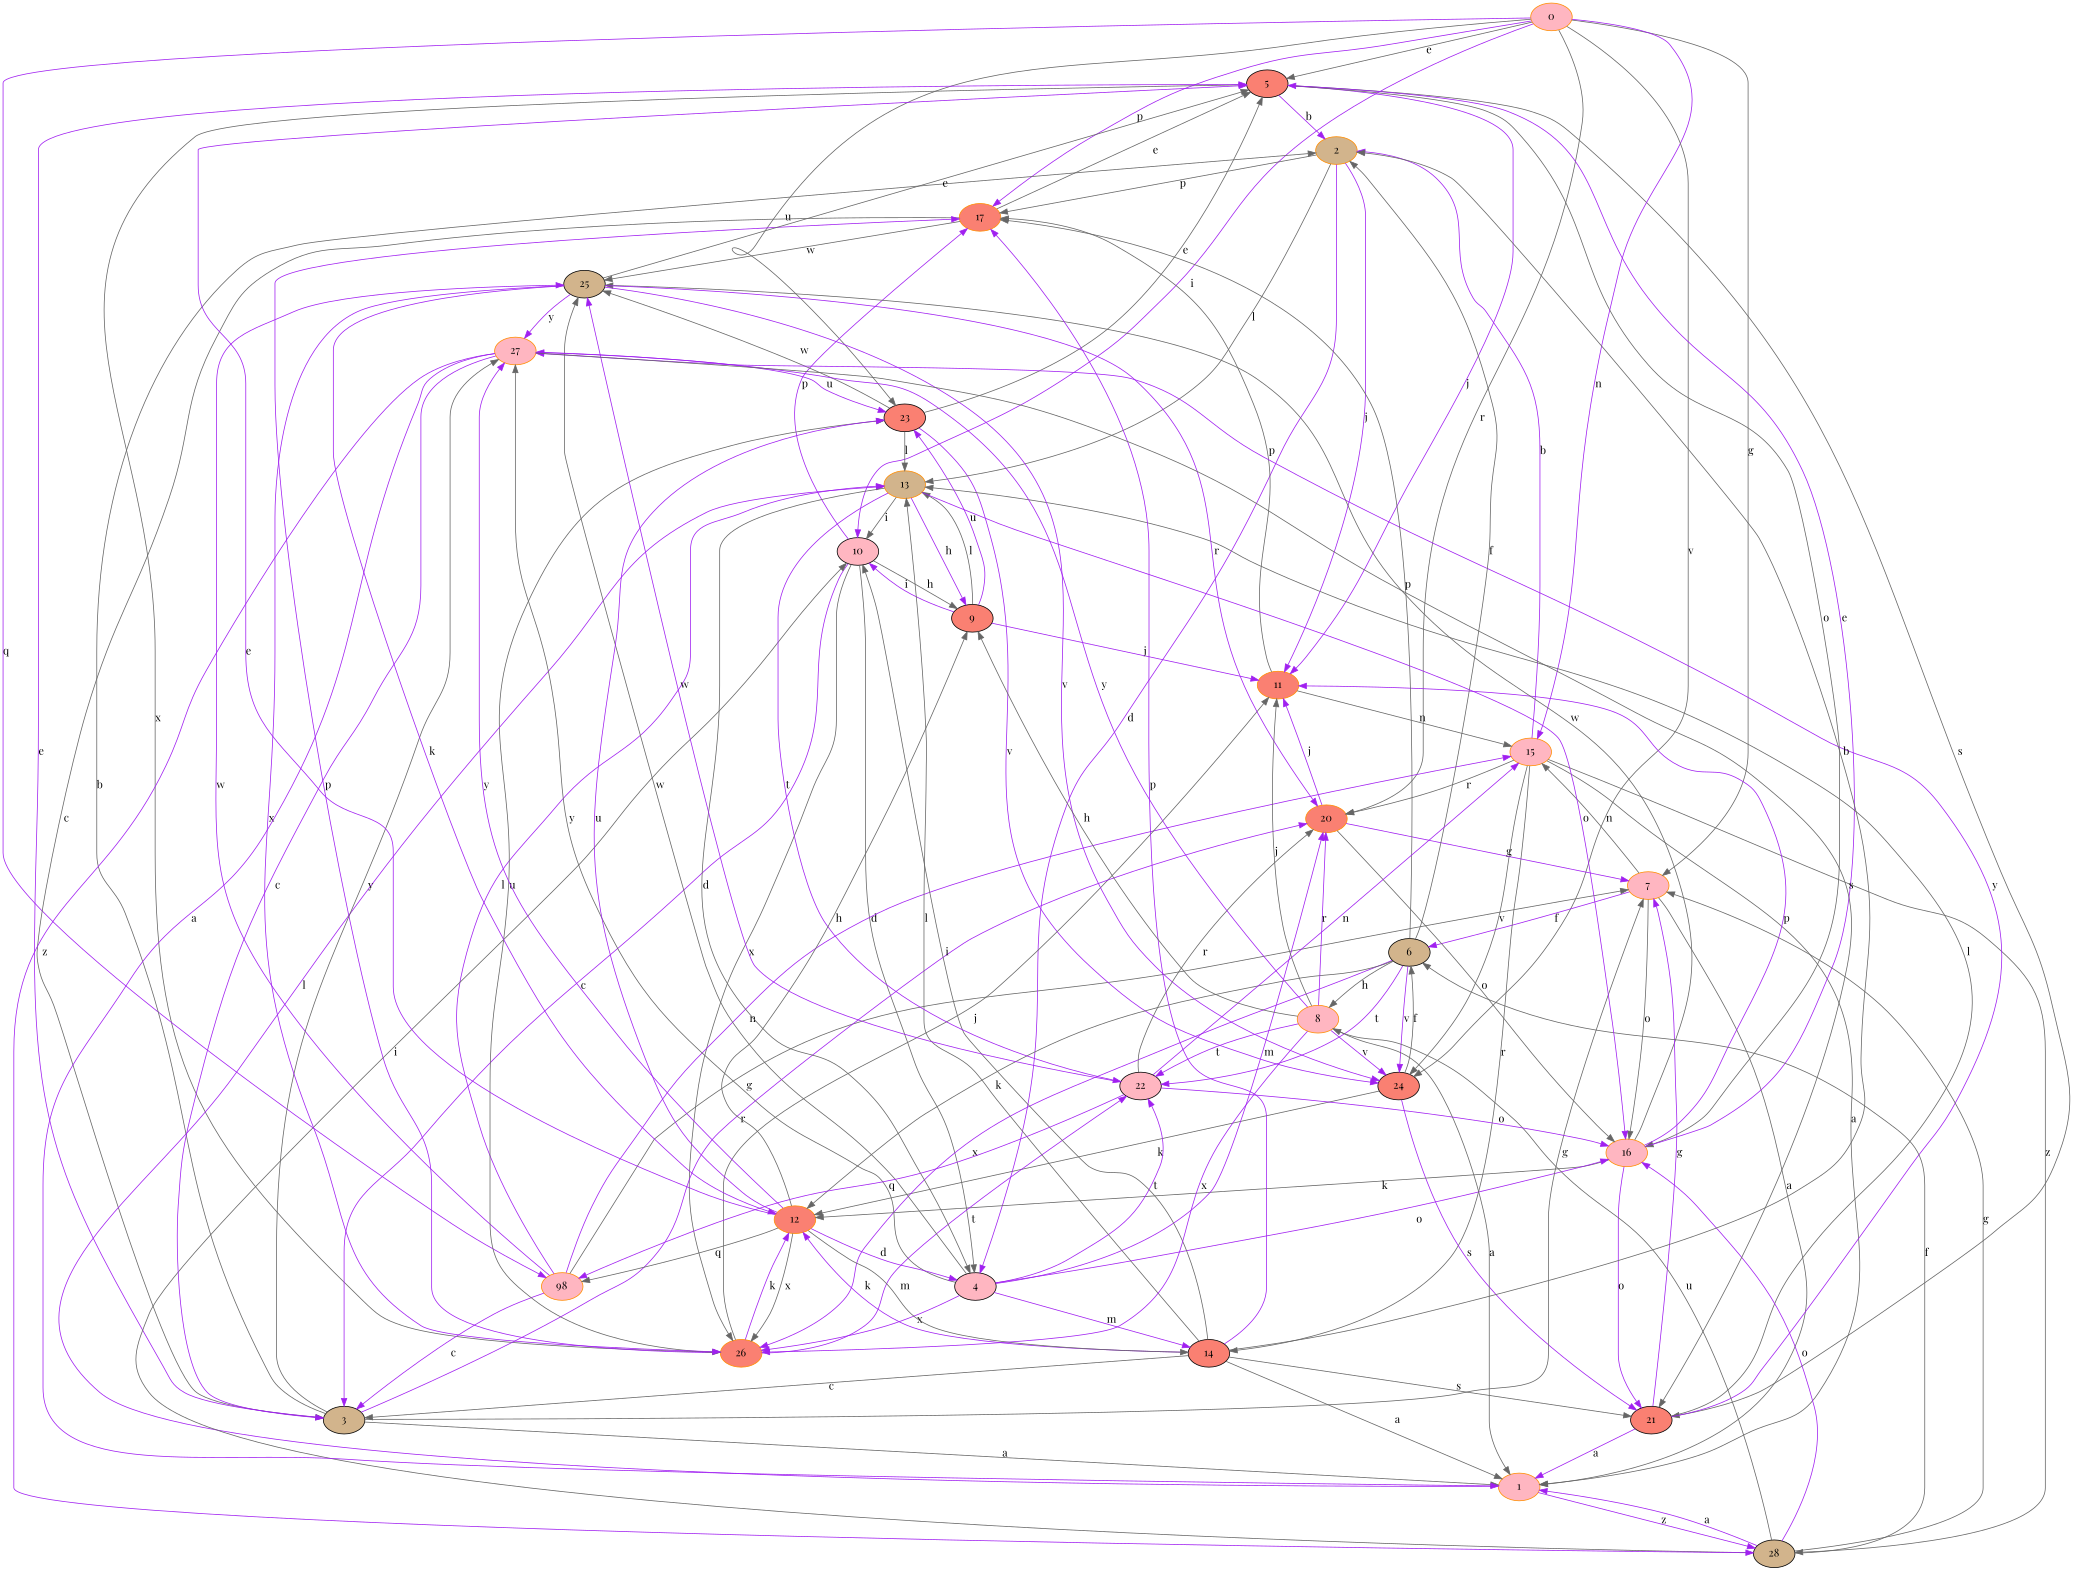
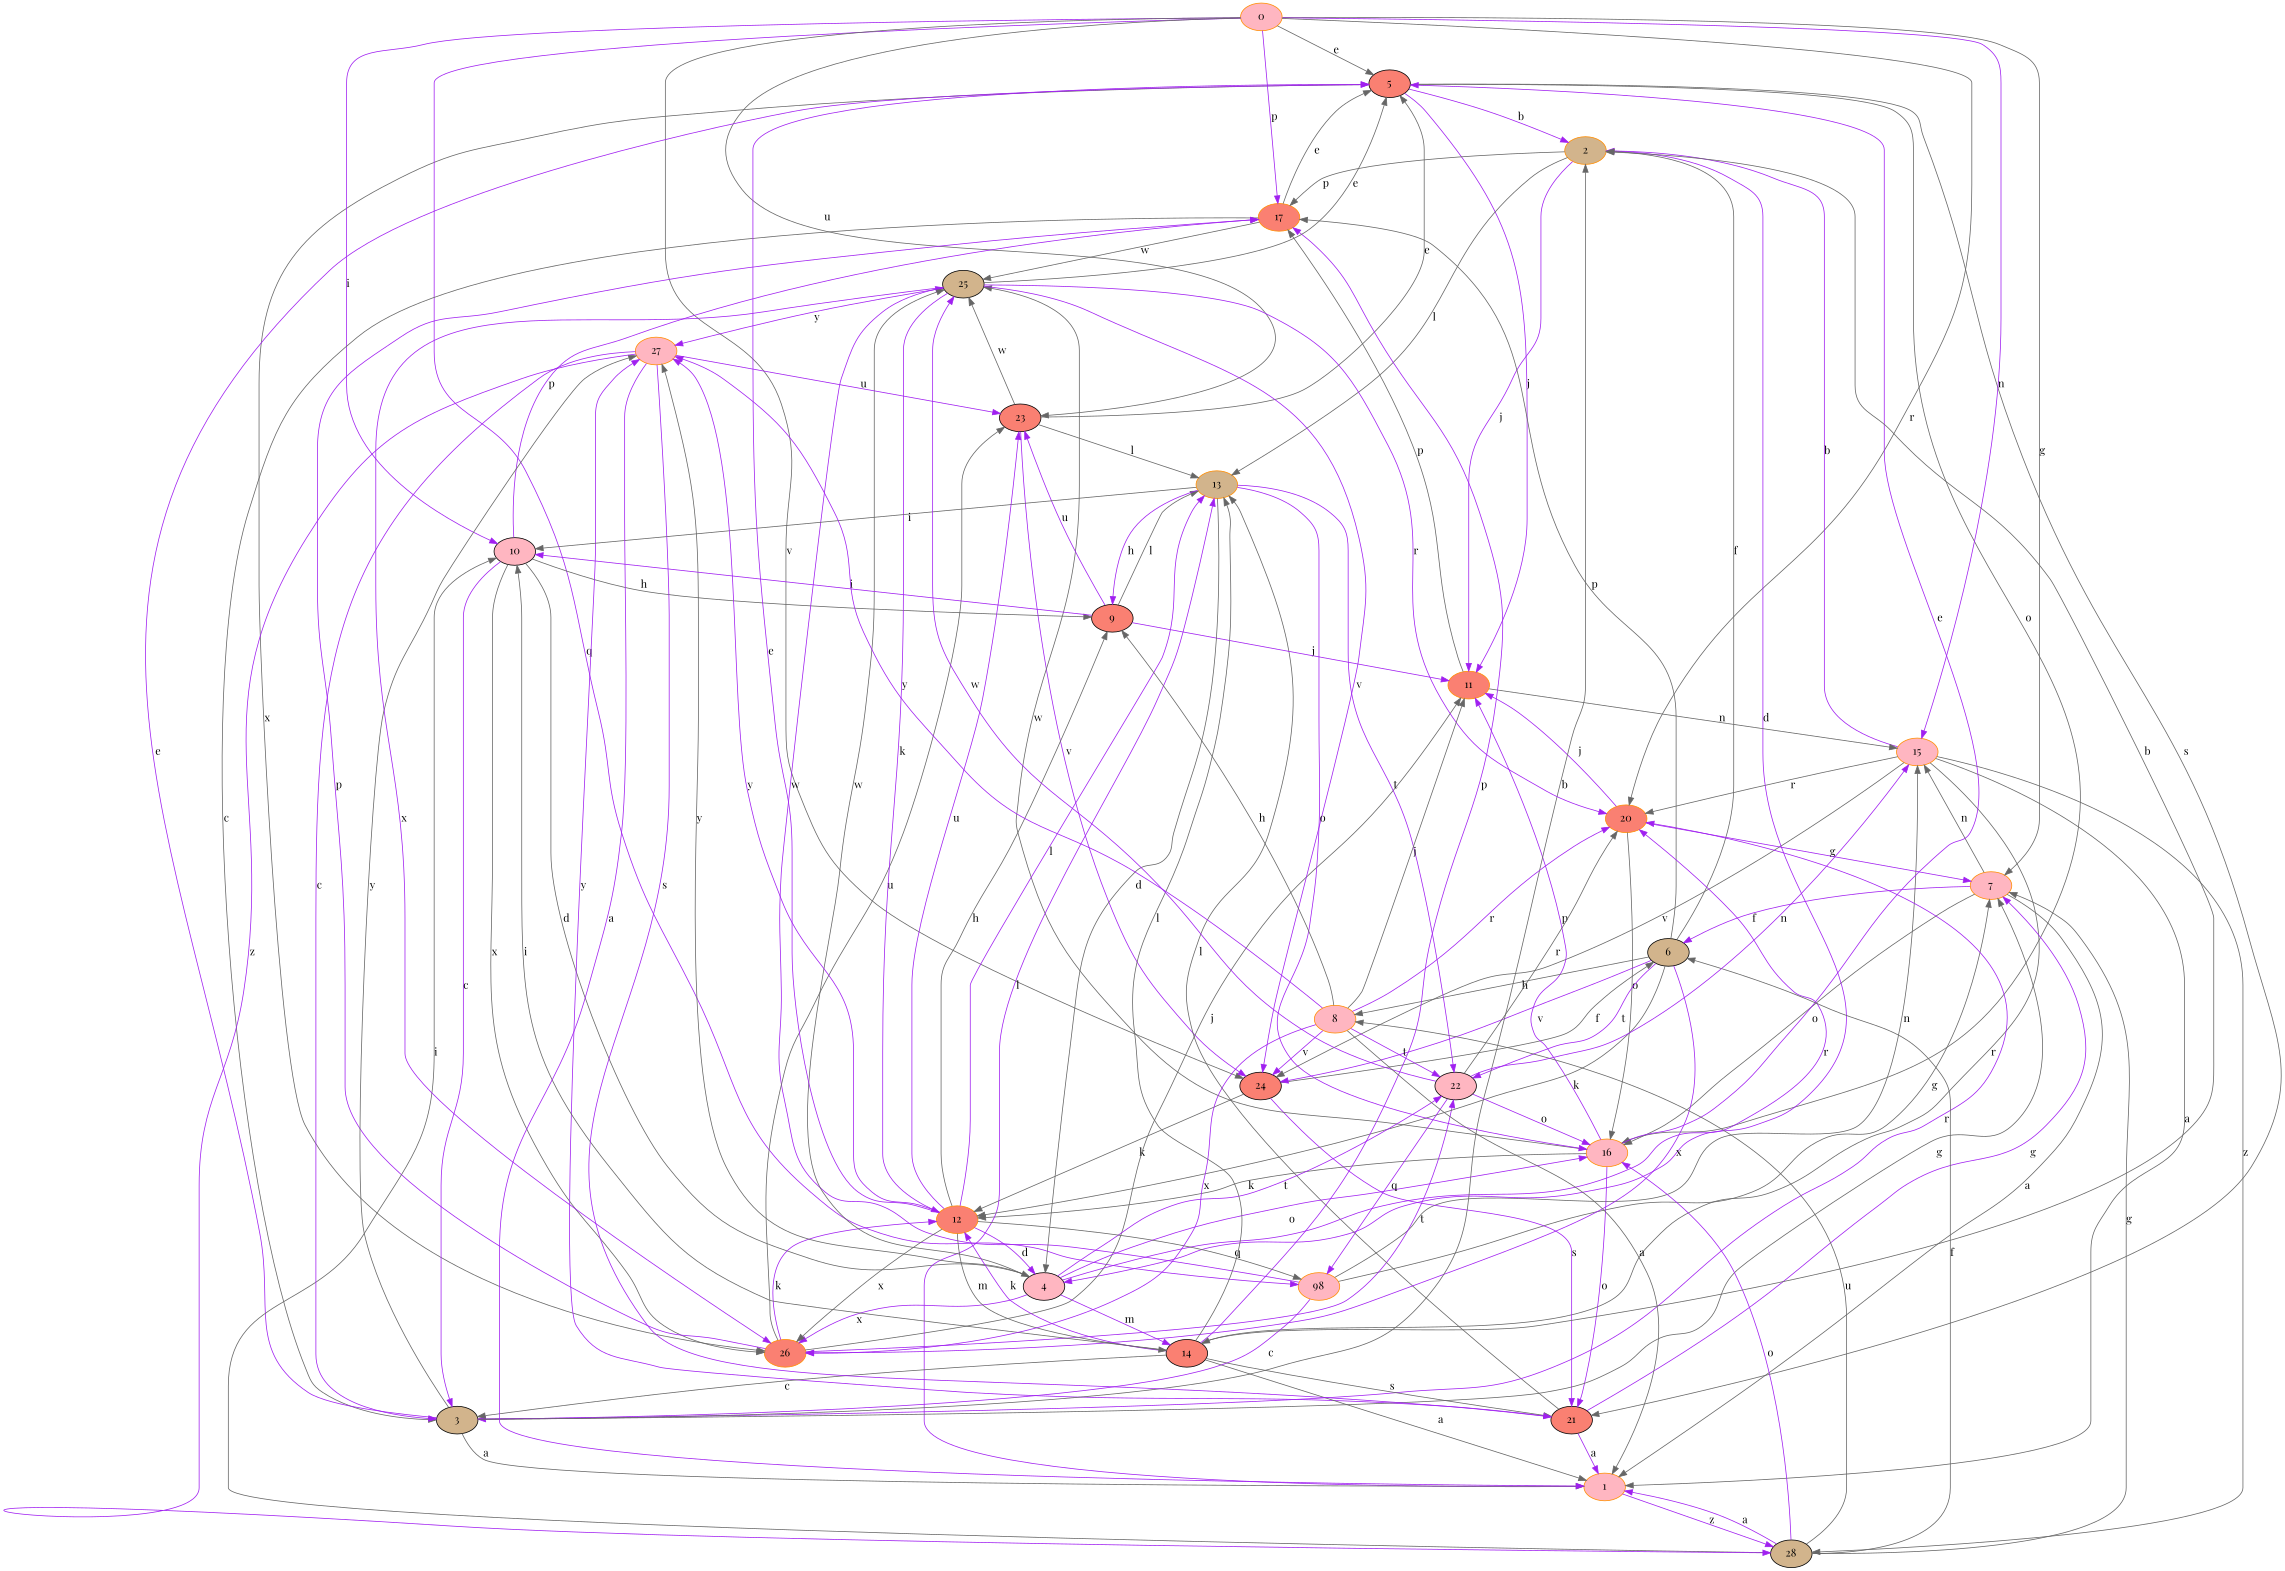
(1483, 634) -> (628, 1293)
(557, 806) -> (1050, 846)
(952, 885) -> (1752, 1133)
(1269, 1053) -> (1826, 1053)
